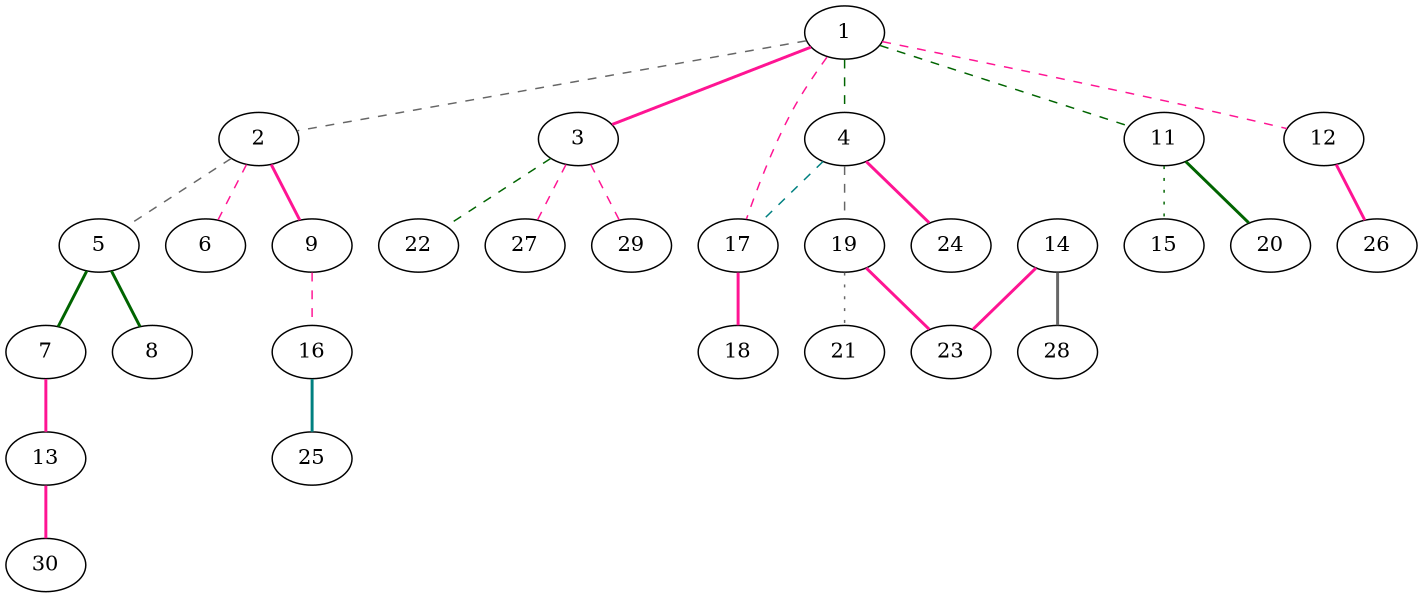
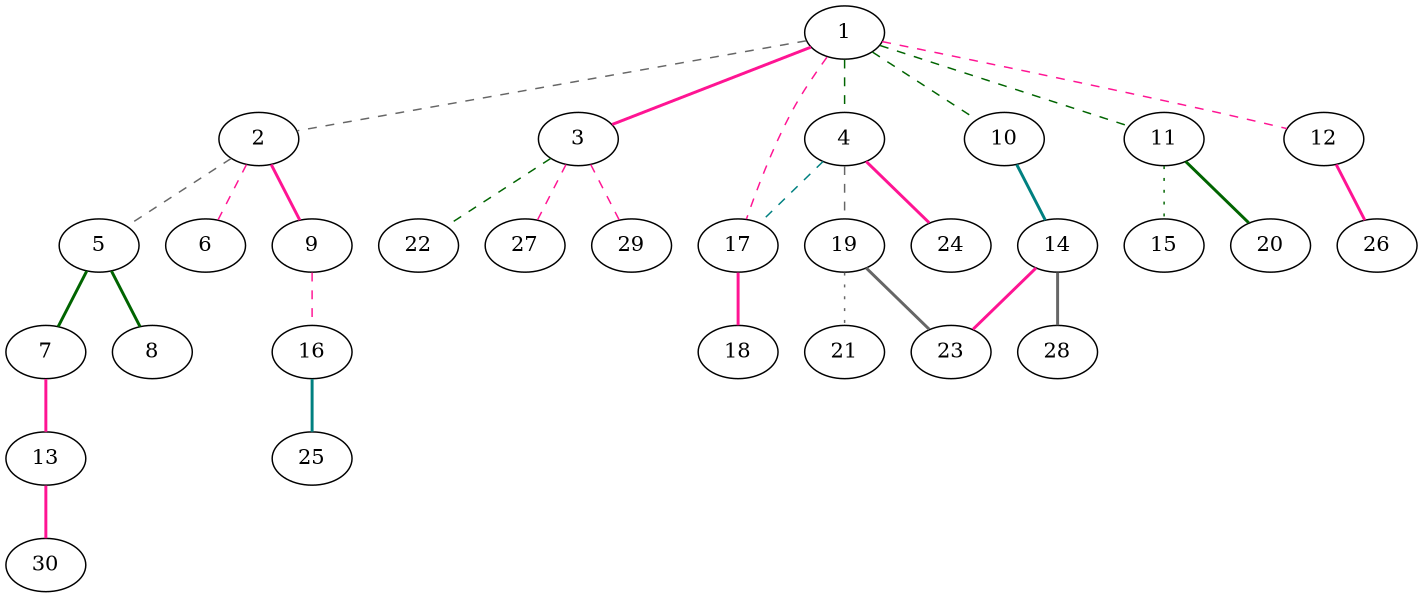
none -> (1004, 139)
(898, 299) -> (898, 299)
